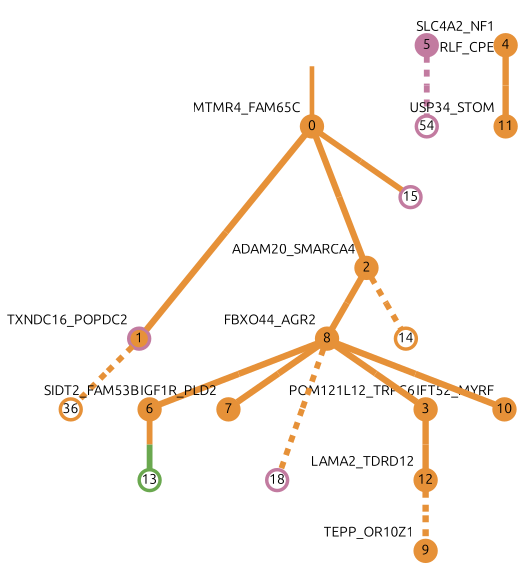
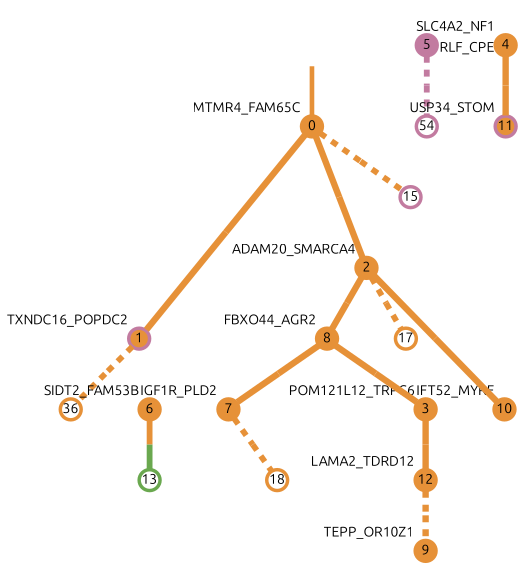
(506, 126) -> (506, 126)
(361, 161) -> (361, 161)
(406, 339) -> (406, 339)
(239, 374) -> none
(416, 374) -> (435, 338)
(302, 409) -> (253, 445)
(277, 480) -> (277, 480)
